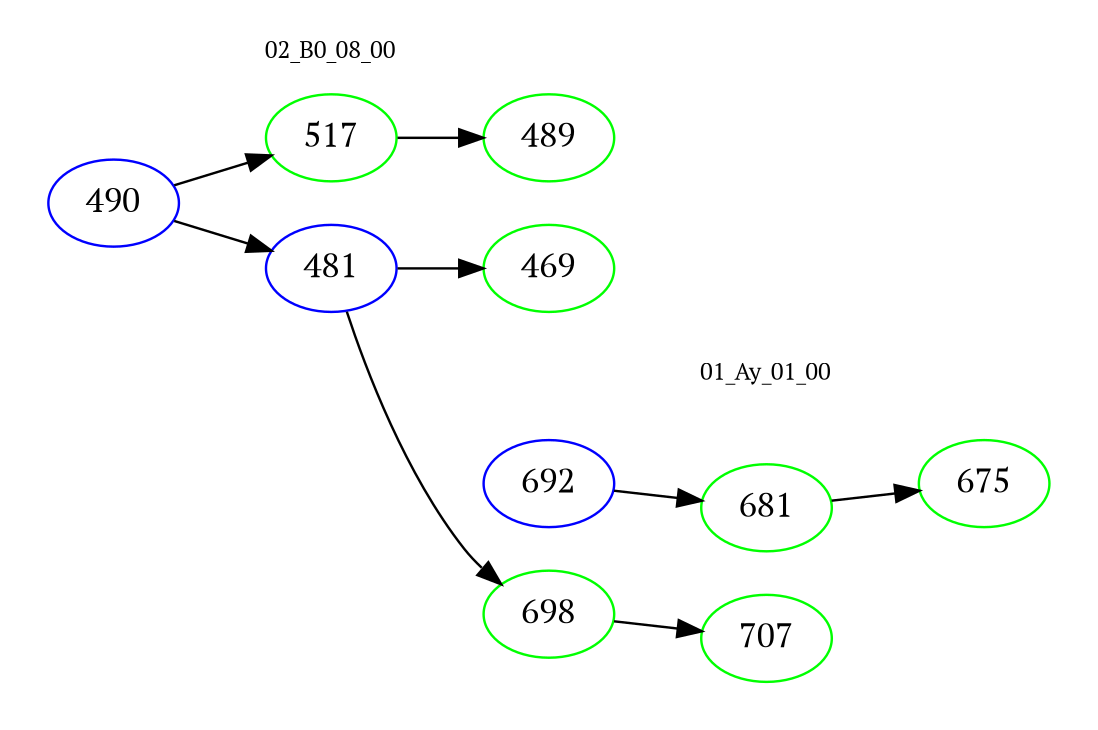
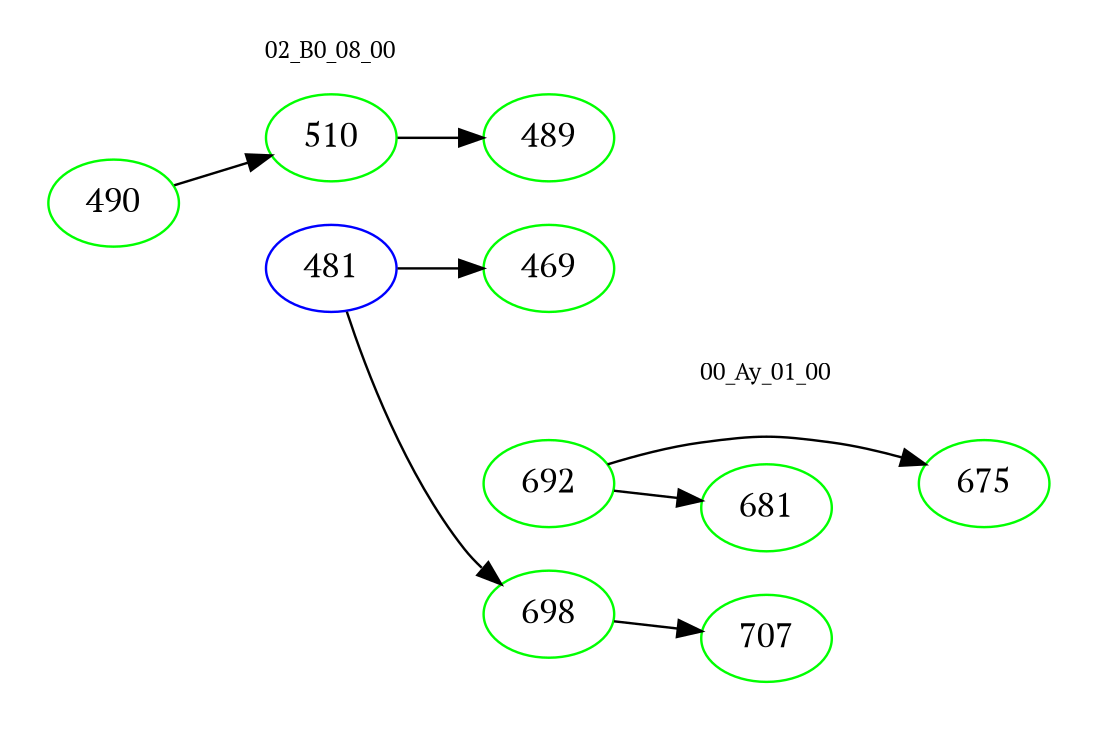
(331, 138) -> (331, 138)
(114, 203) -> (114, 203)
(211, 232) -> none
(767, 374) -> (767, 374)
(549, 484) -> (549, 484)
(863, 497) -> (754, 437)
